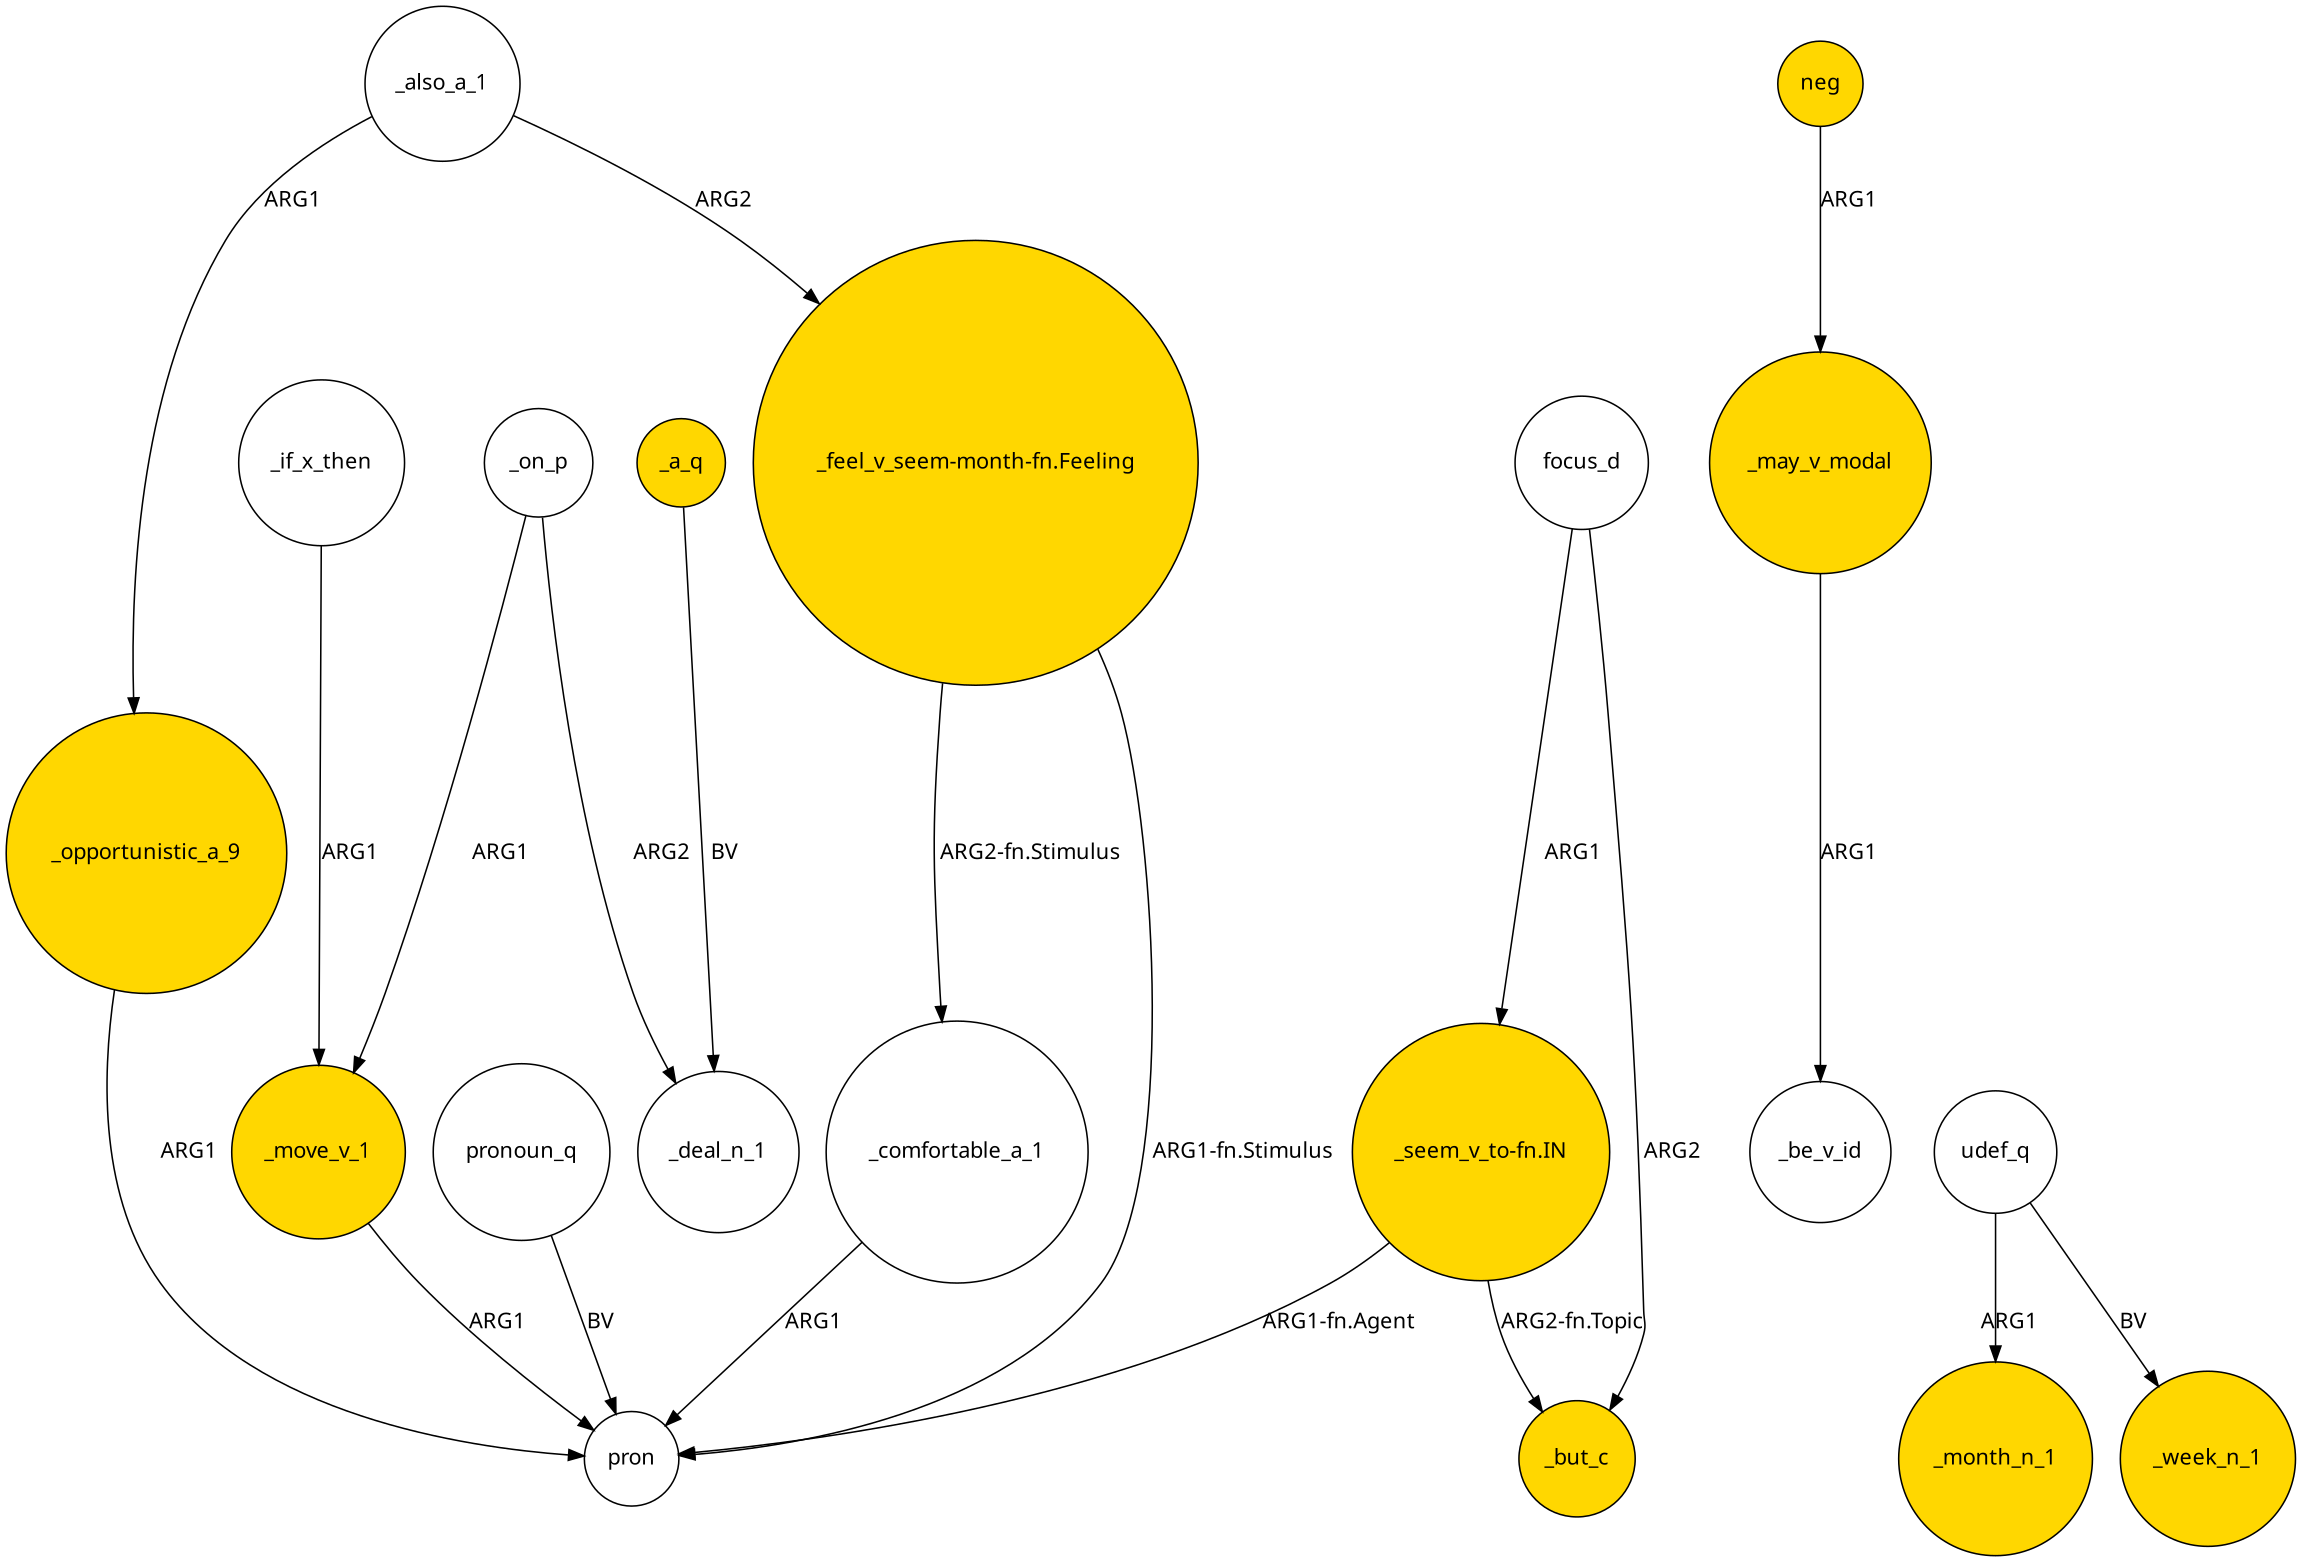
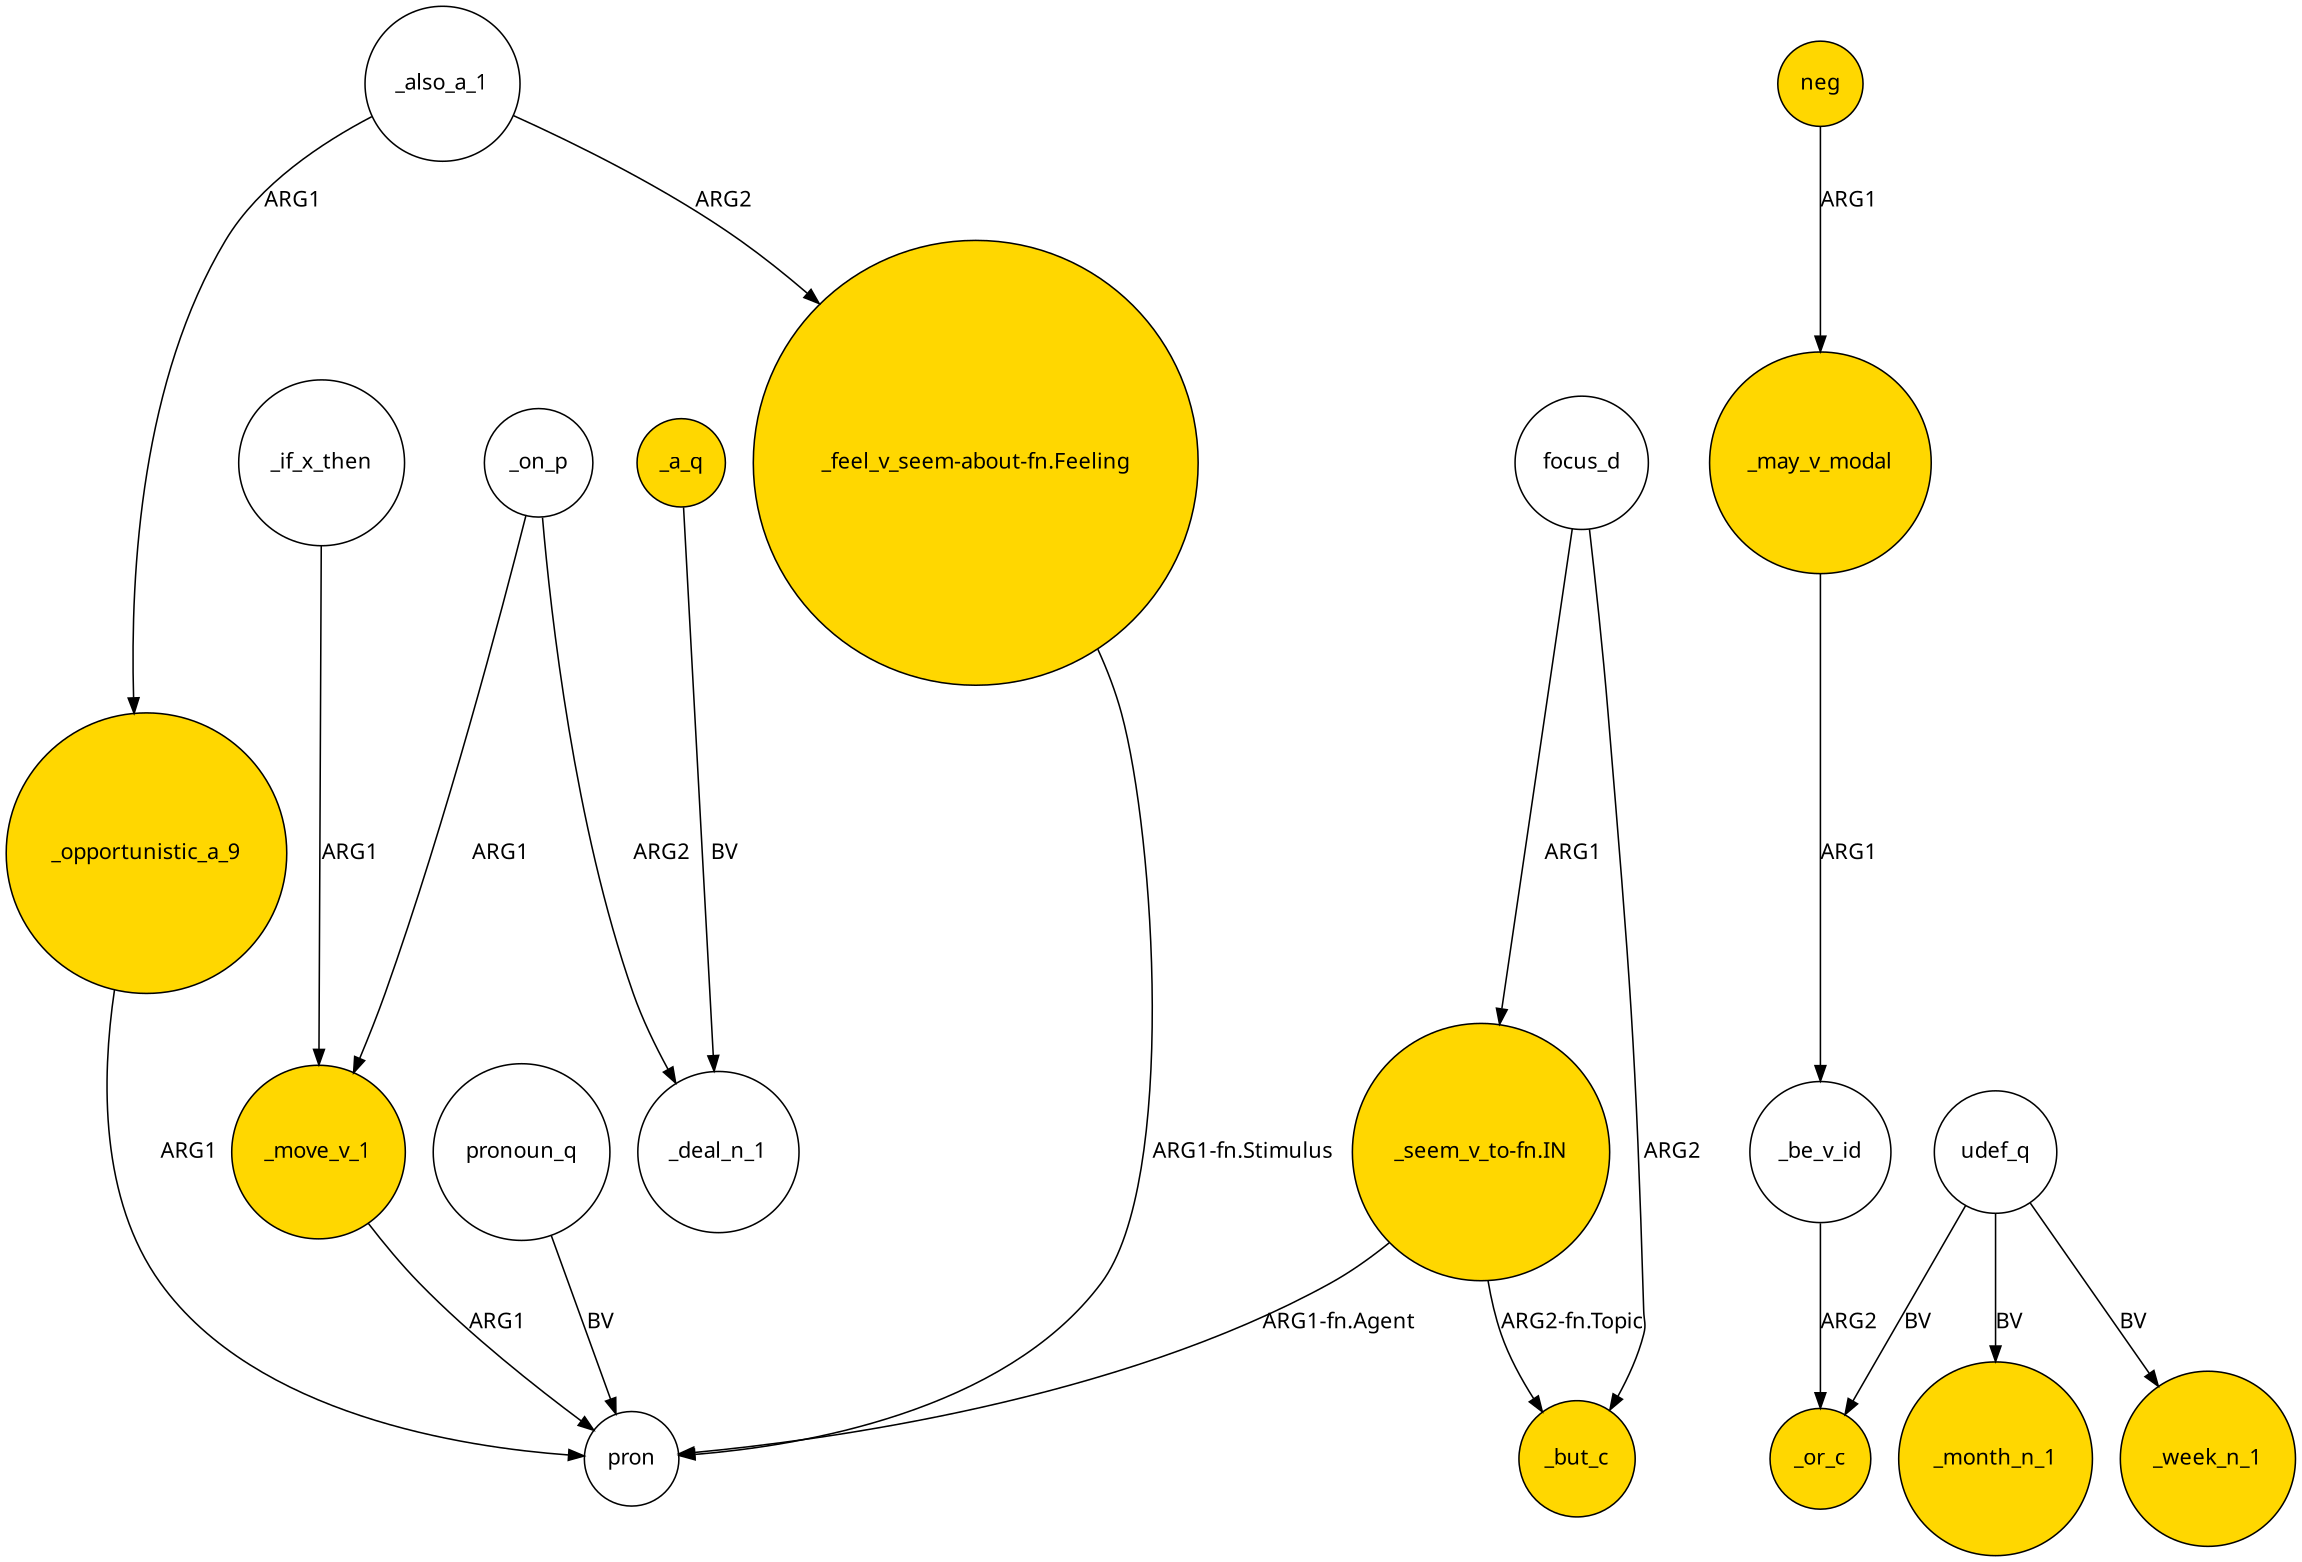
(976, 463) -> (976, 463)
(957, 1152) -> none
(2010, 1323) -> (2010, 1323)
none -> (1820, 1459)
